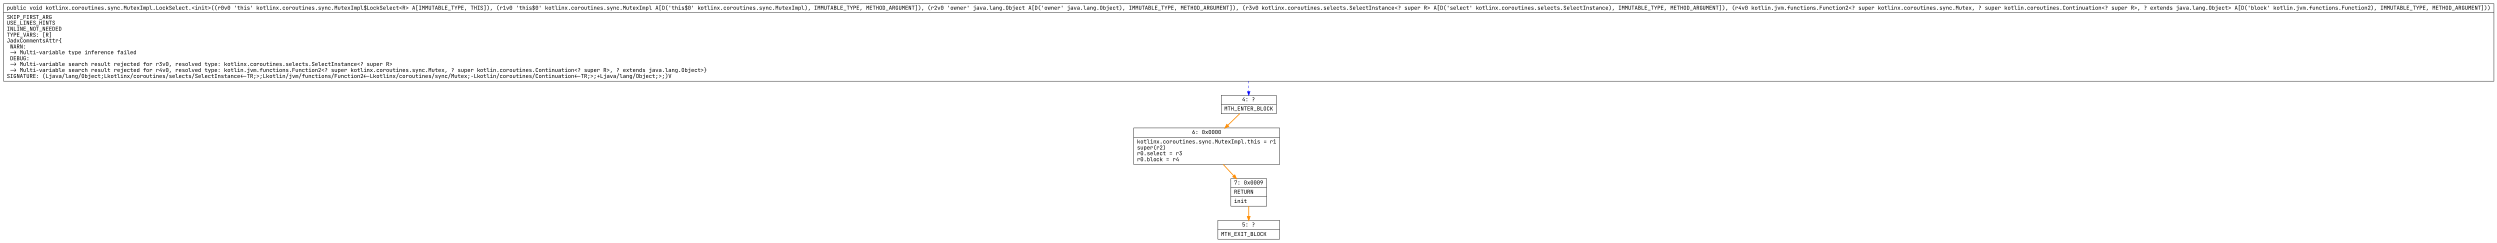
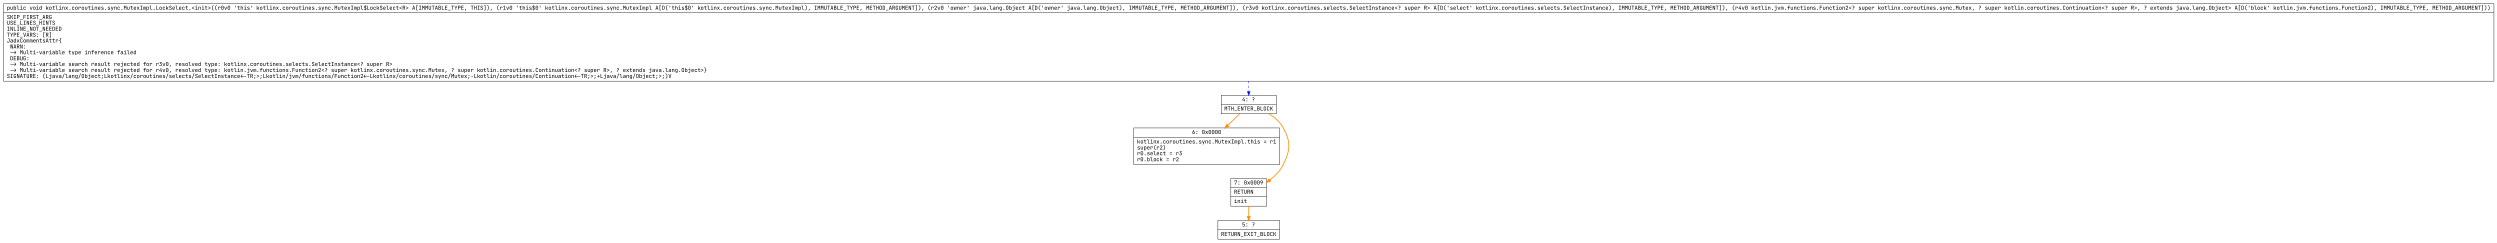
(1158, 160) -> (1158, 160)
(1228, 170) -> (1289, 146)
(1244, 234) -> (1249, 234)
